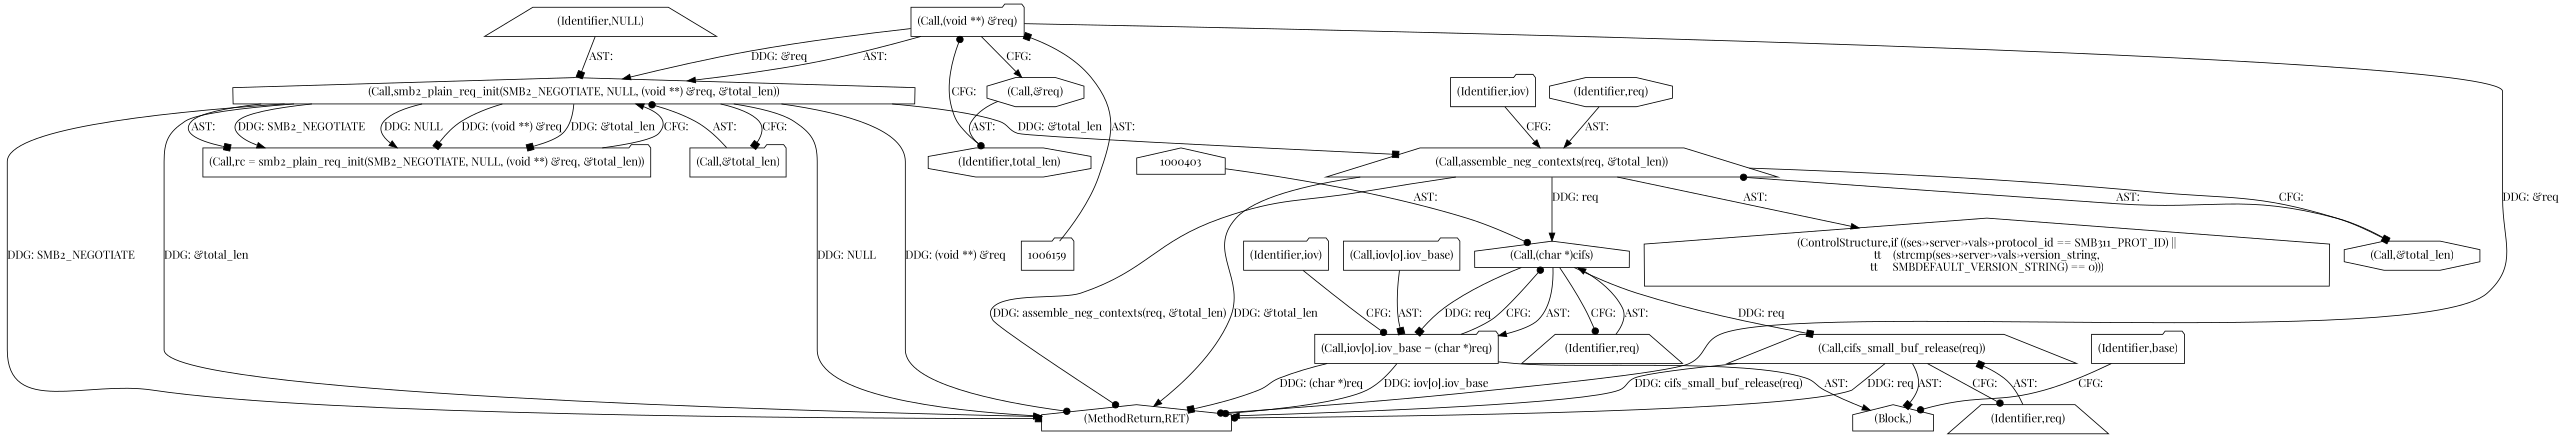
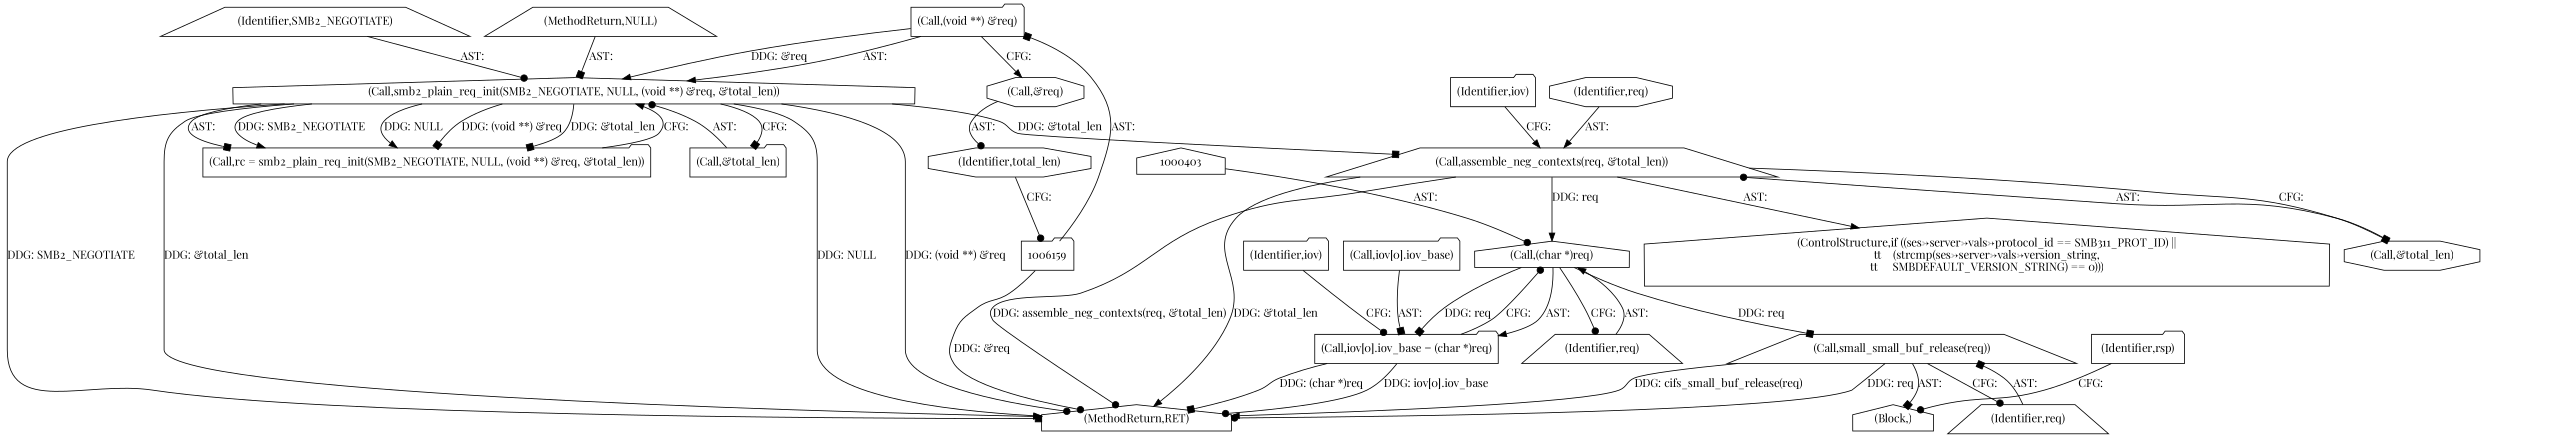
none -> (315, 22)
(601, 22) -> (601, 22)
(2503, 96) -> (953, 362)
(950, 101) -> (1027, 206)
(1552, 256) -> (1552, 256)
(1902, 349) -> (1902, 349)
(2138, 349) -> (2138, 349)
(1657, 365) -> none
